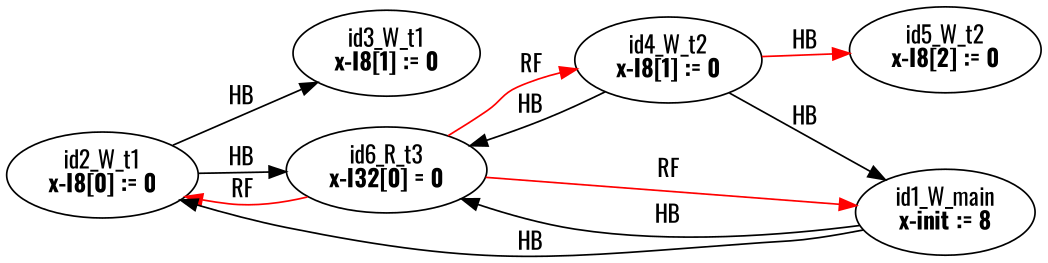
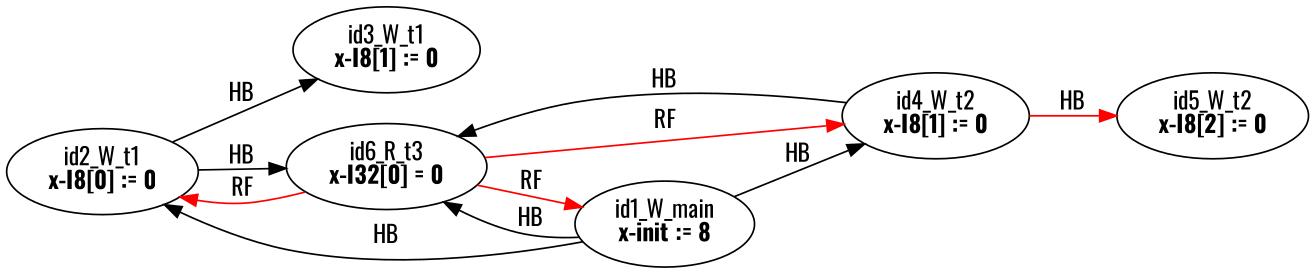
(800, 132) -> (792, 173)
